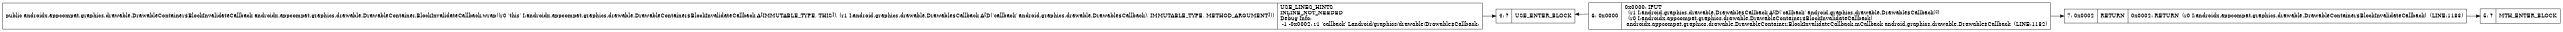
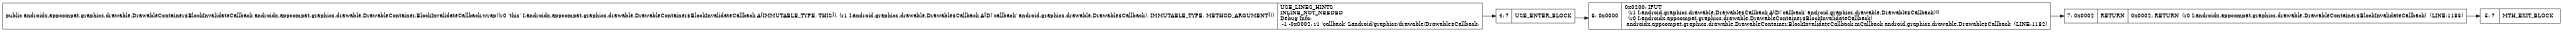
(1645, 7) -> (1645, 7)
(1584, 14) -> (1580, 18)
(2528, 16) -> (2528, 16)
